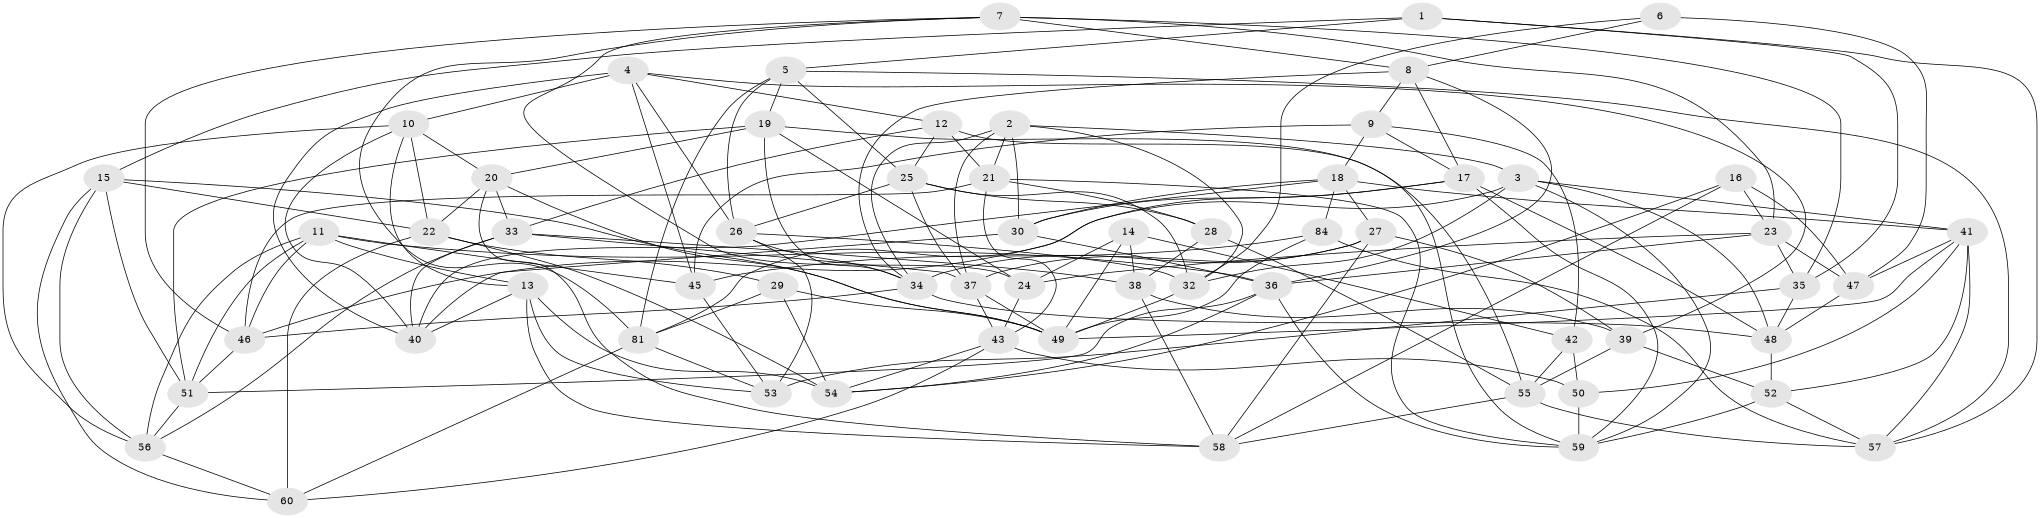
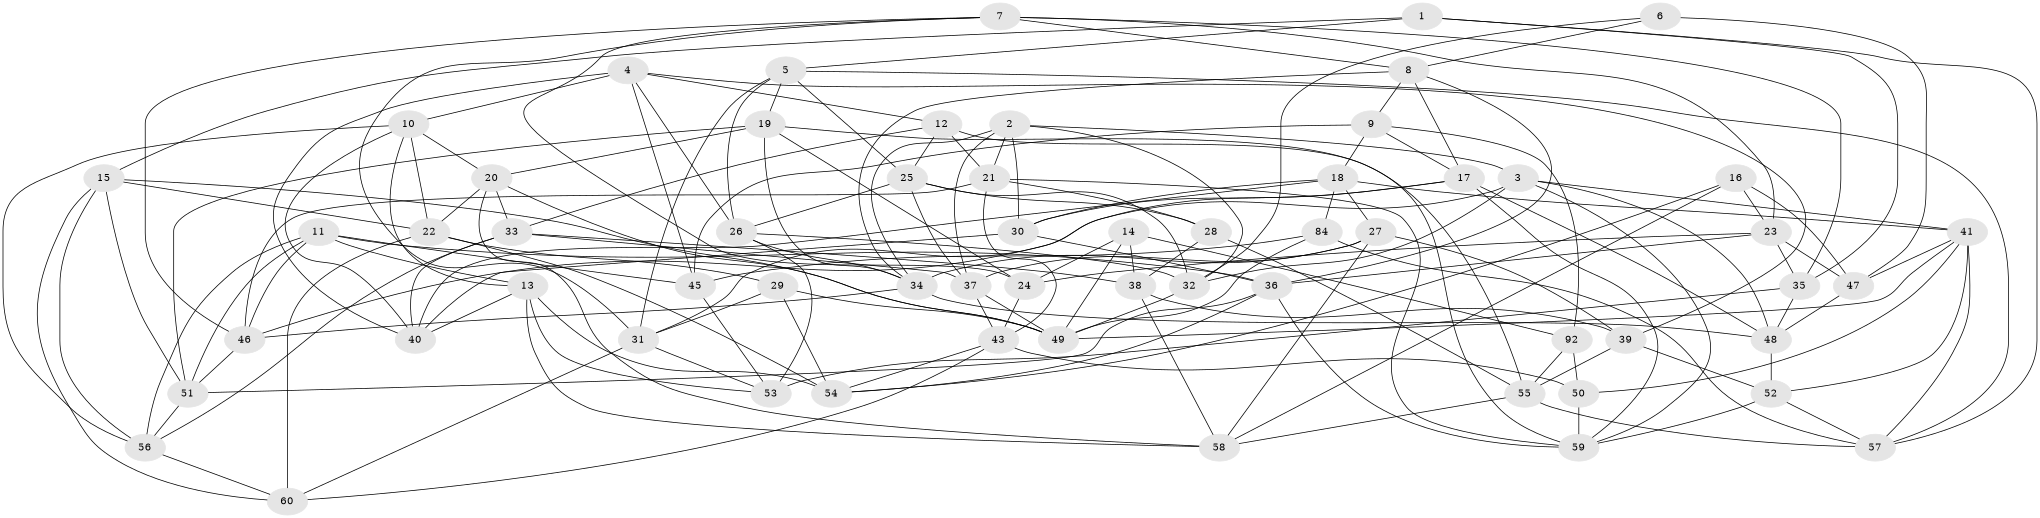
(639, 340) -> (639, 340)
(1572, 340) -> (1572, 340)
